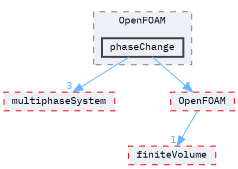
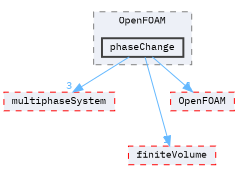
(190, 124) -> (156, 97)
